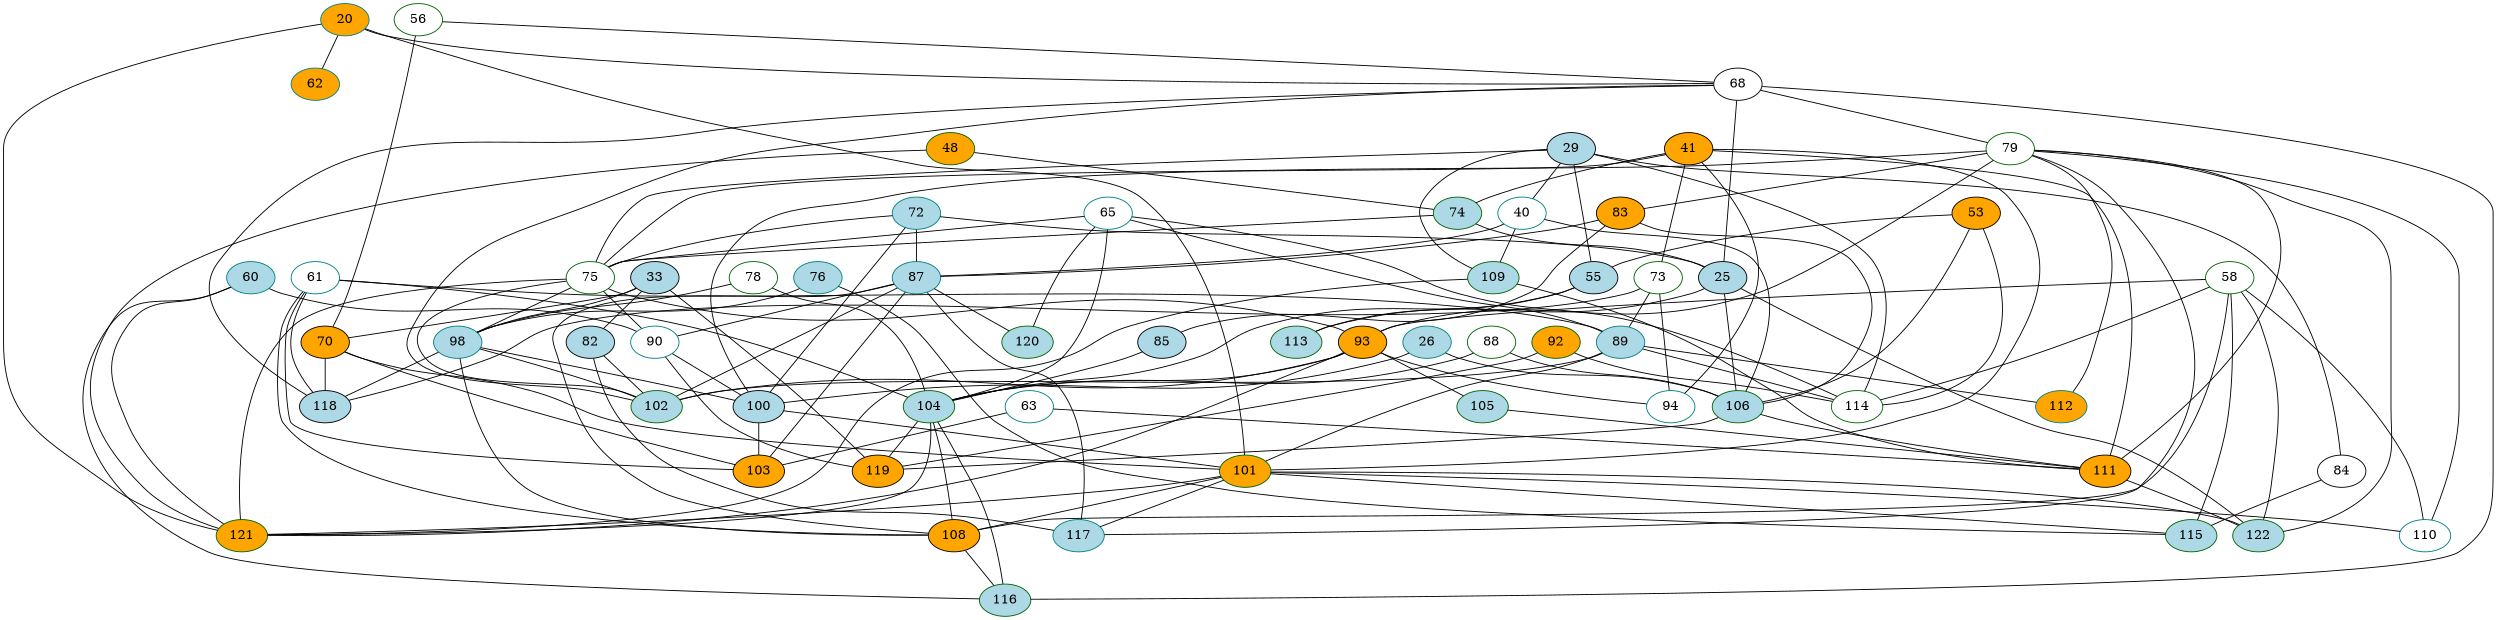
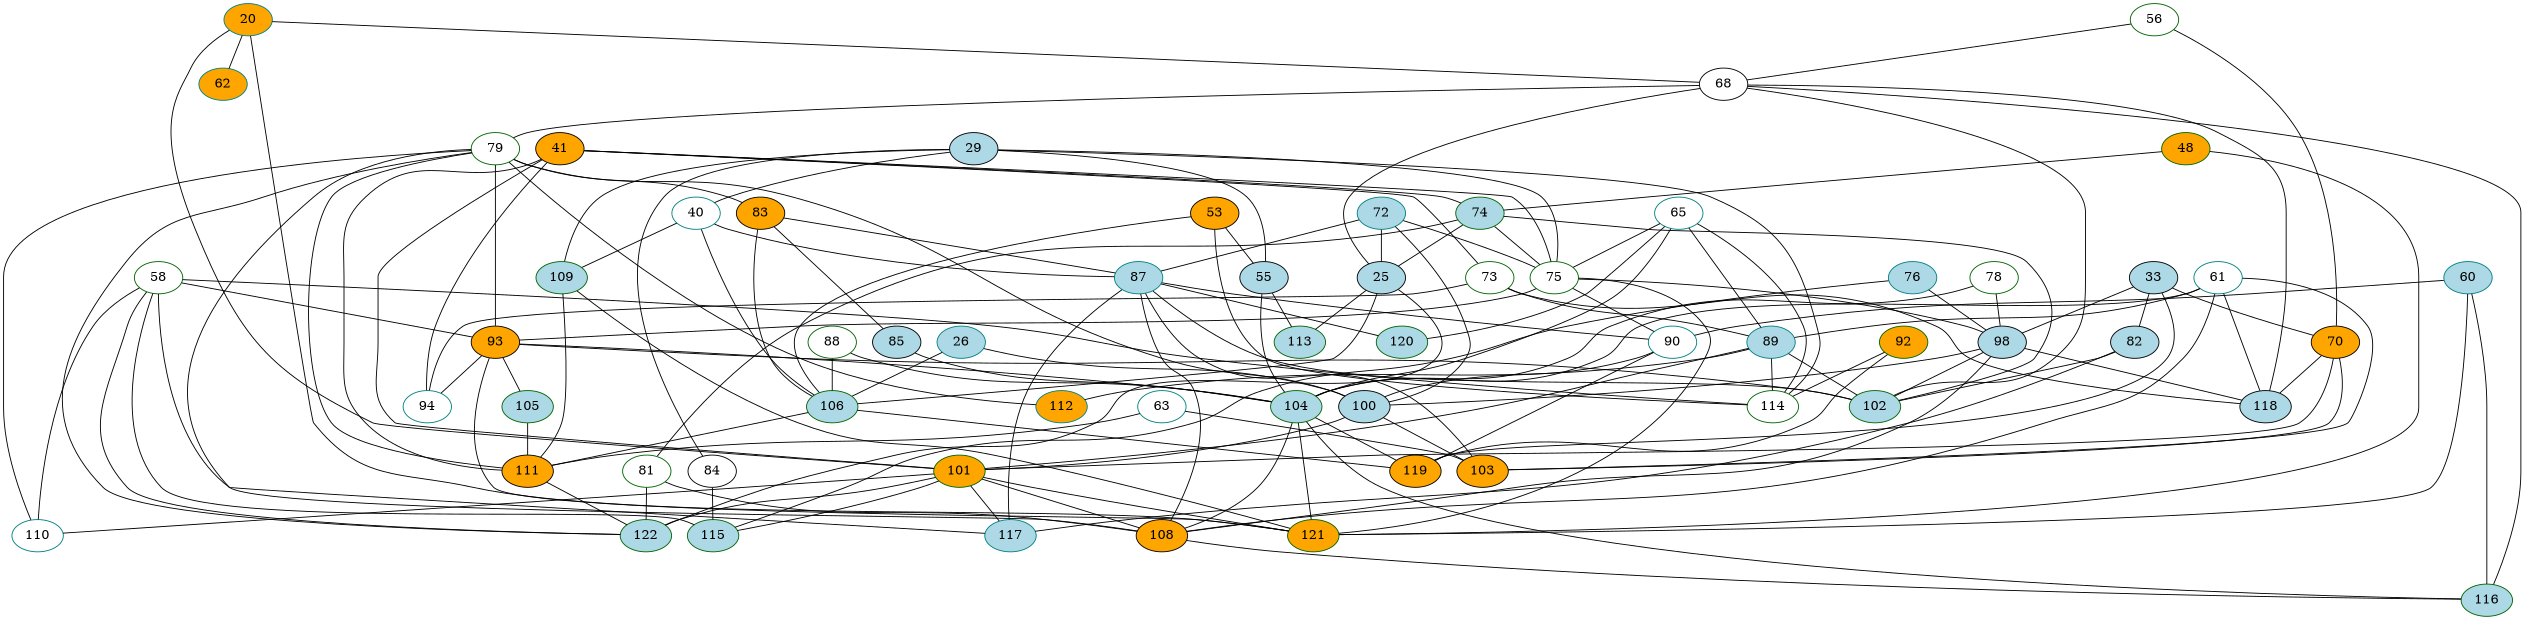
(458, 342) -> (2002, 342)
(423, 353) -> (1892, 239)
none -> (647, 471)
